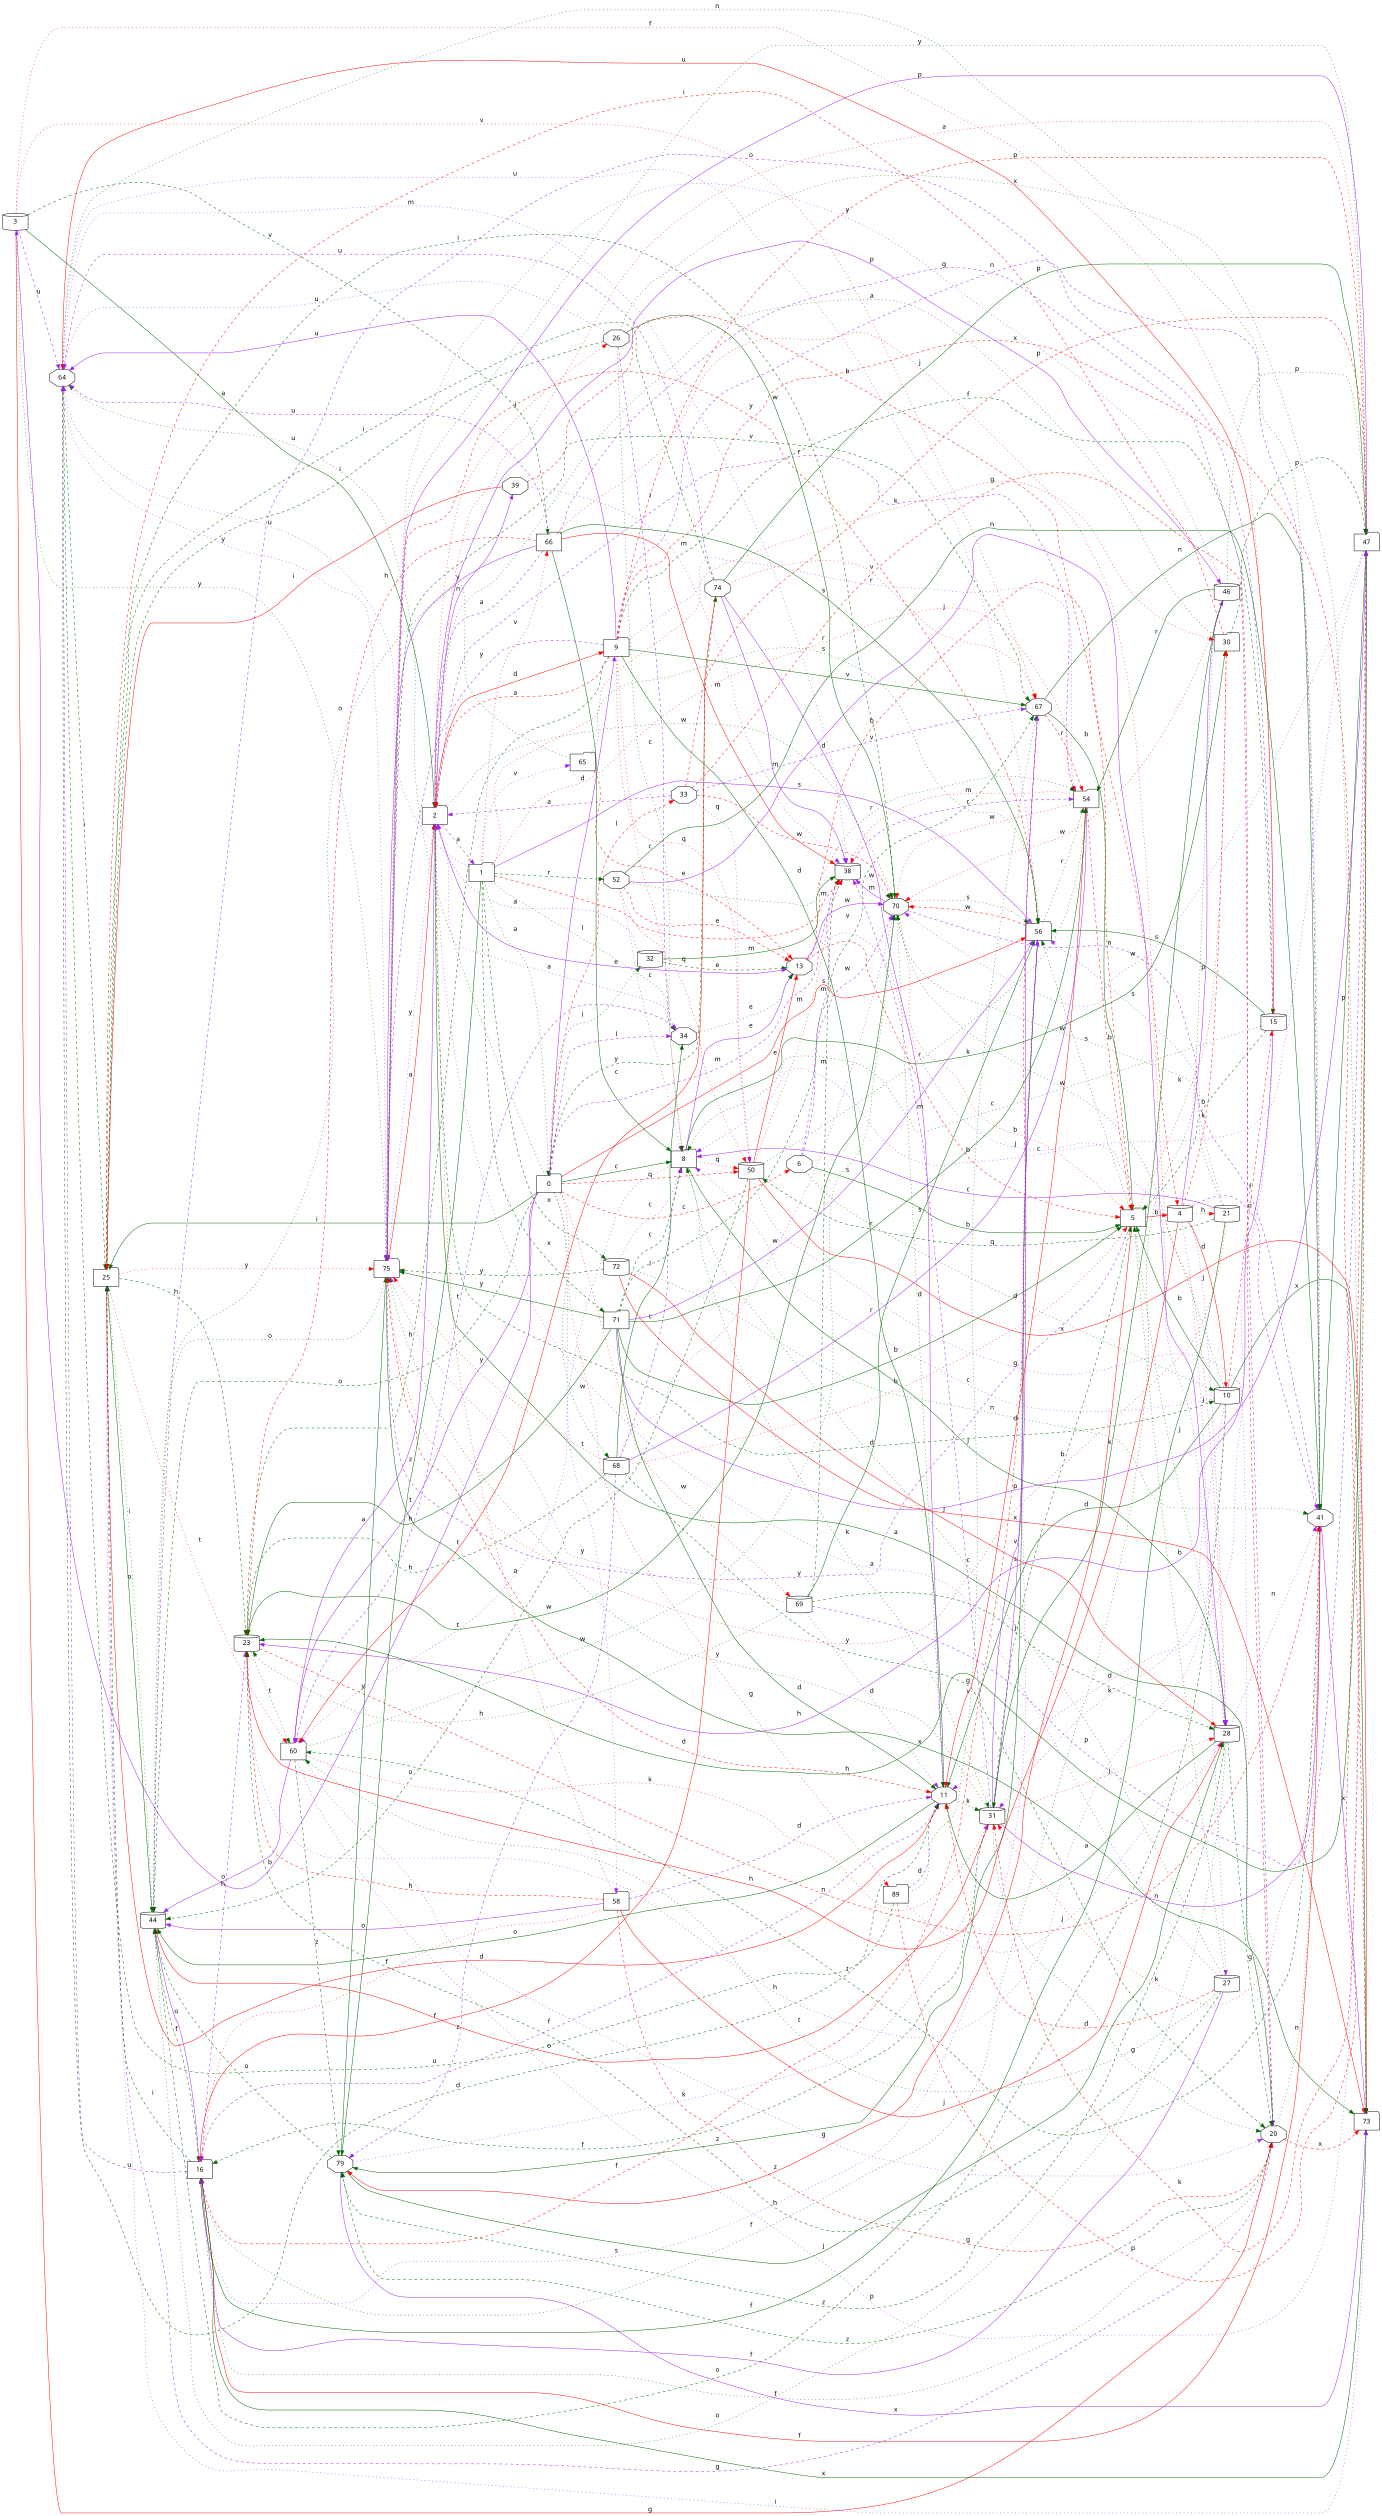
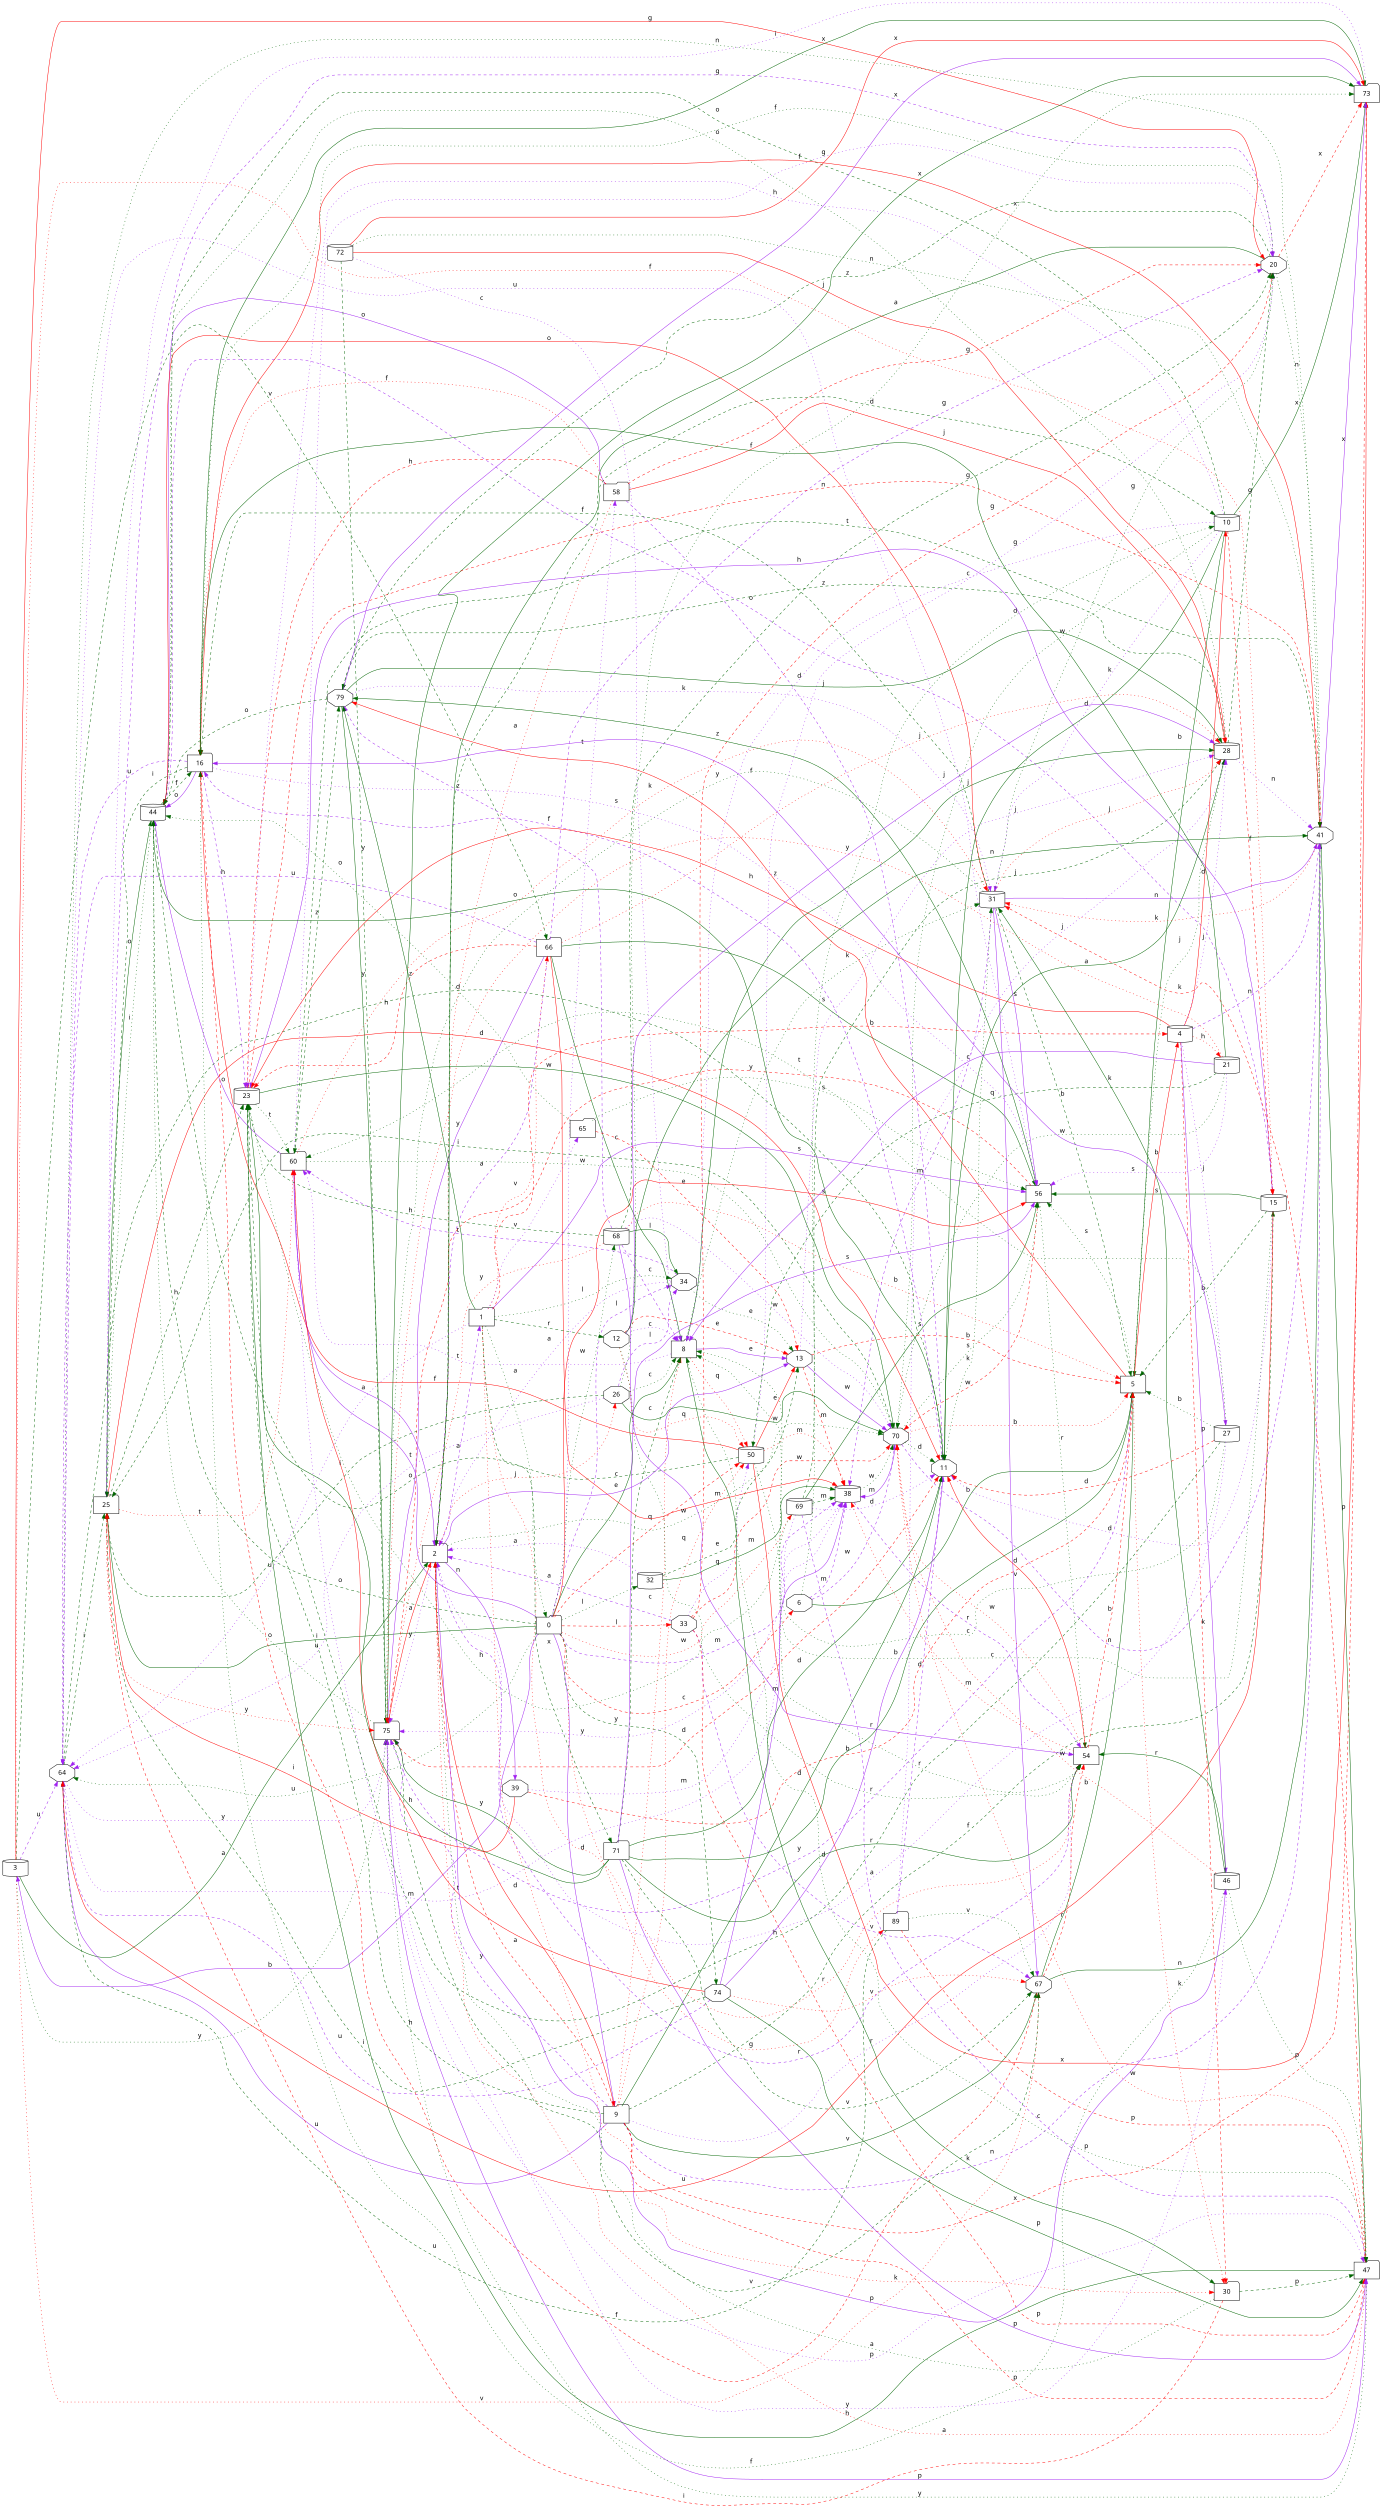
(1211, 870) -> (1060, 1970)
(616, 880) -> (616, 1339)
(507, 1097) -> none
(1237, 1133) -> (871, 1962)
